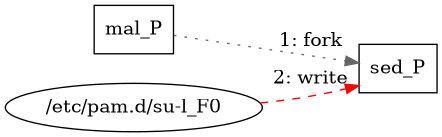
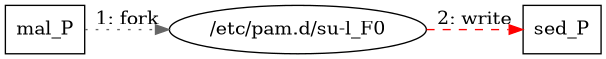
(260, 48) -> (120, 30)
